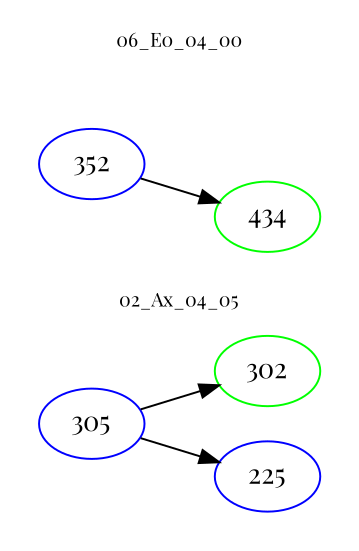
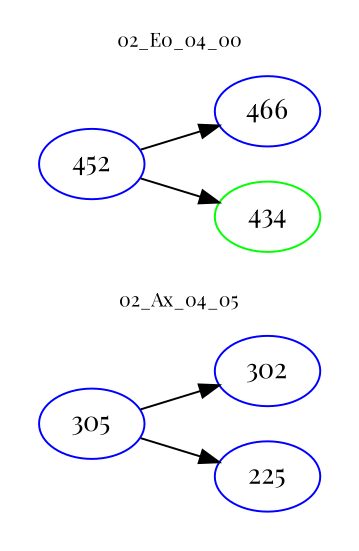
(180, 42) -> (180, 42)
none -> (268, 111)
(92, 164) -> (92, 164)
(268, 371) -> (268, 371)
